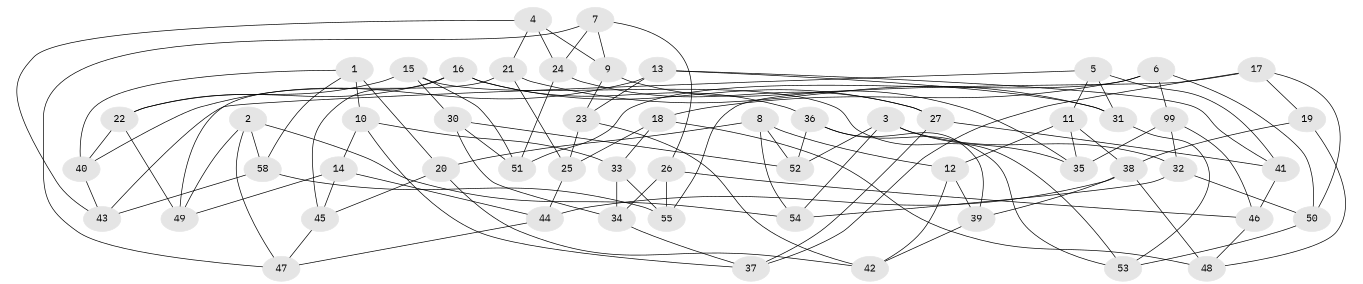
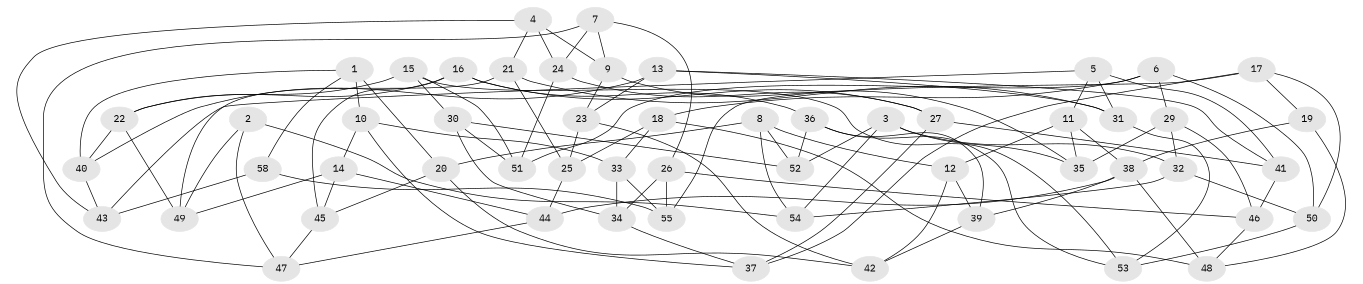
(1169, 119) -> (1169, 119)
(255, 144) -> none
